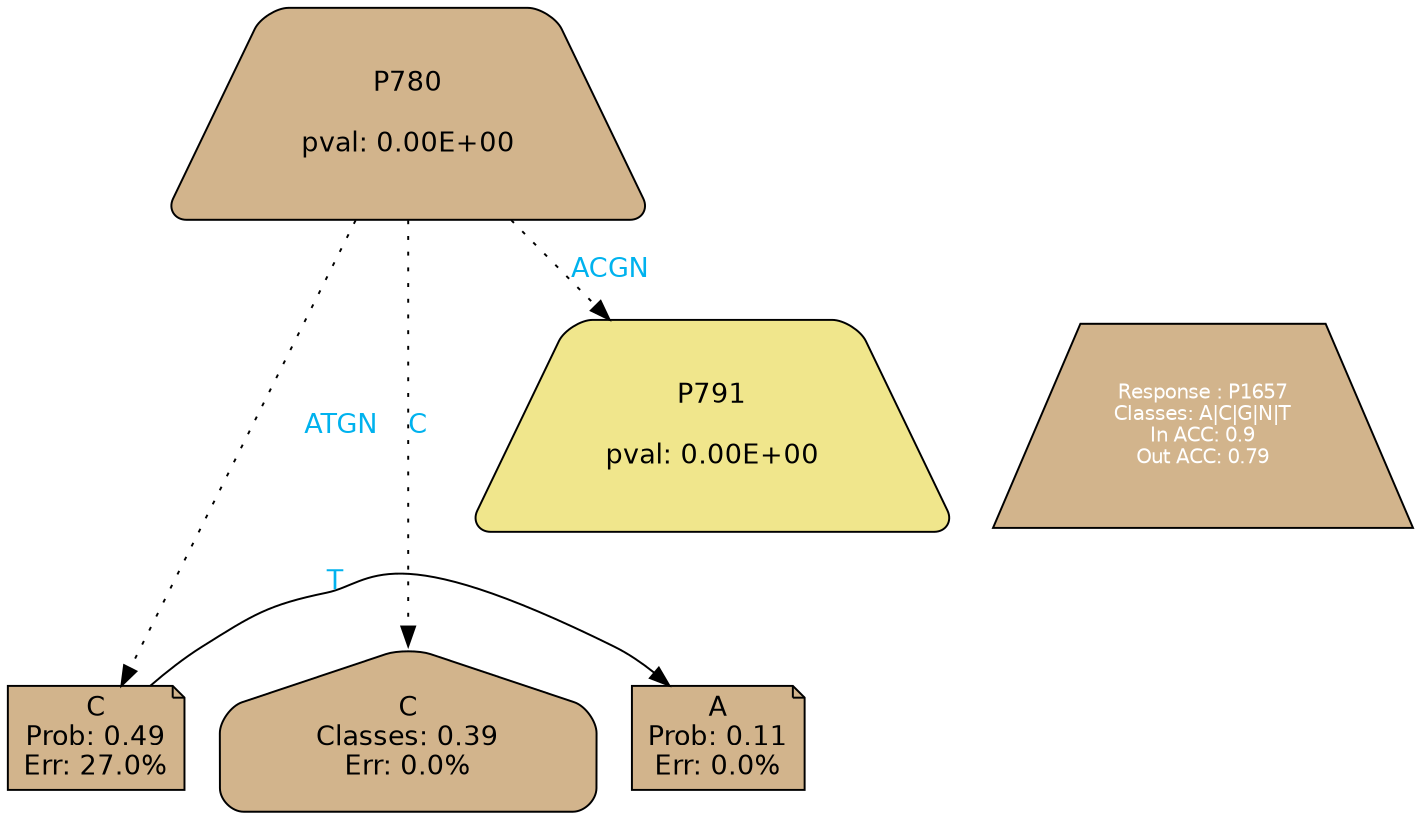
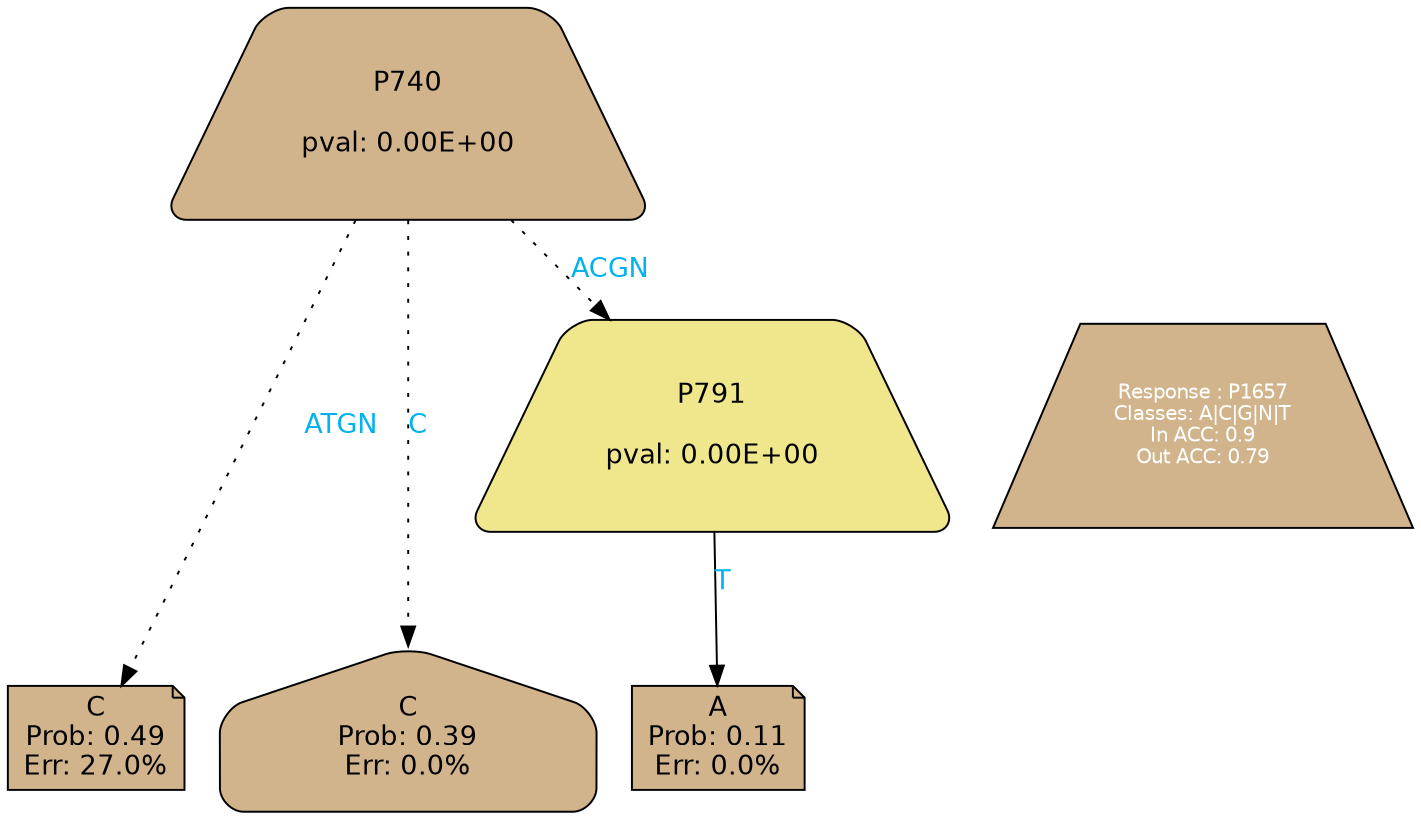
(408, 114) -> (408, 114)
(385, 575) -> (716, 599)
(408, 738) -> (408, 738)
